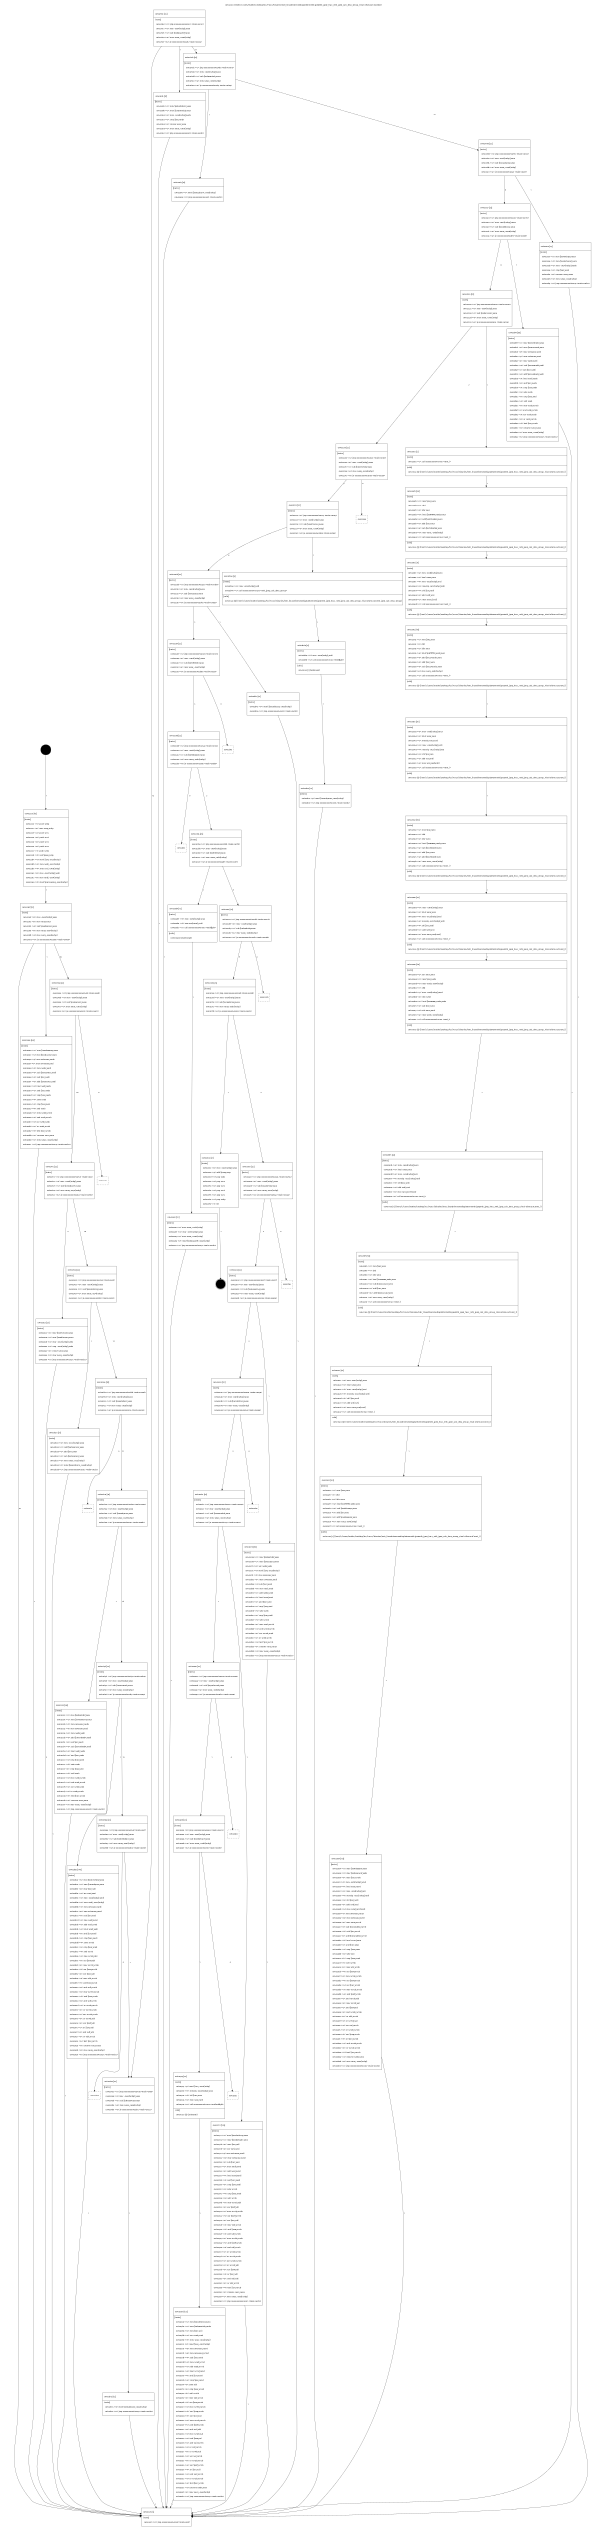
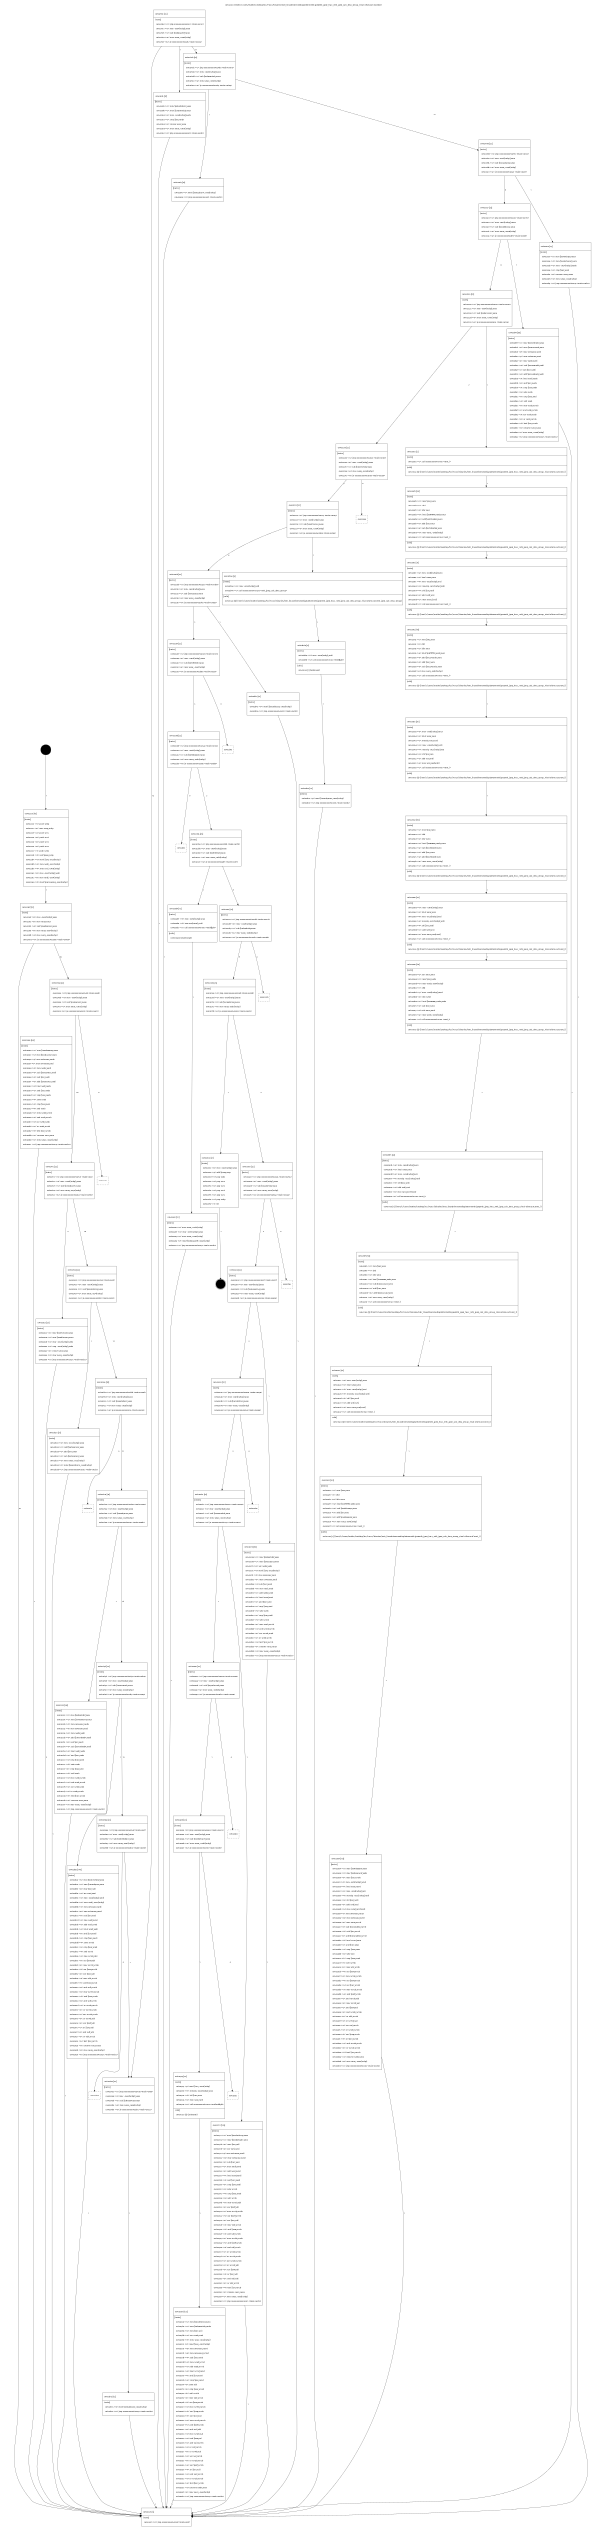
(46, 989) -> none
